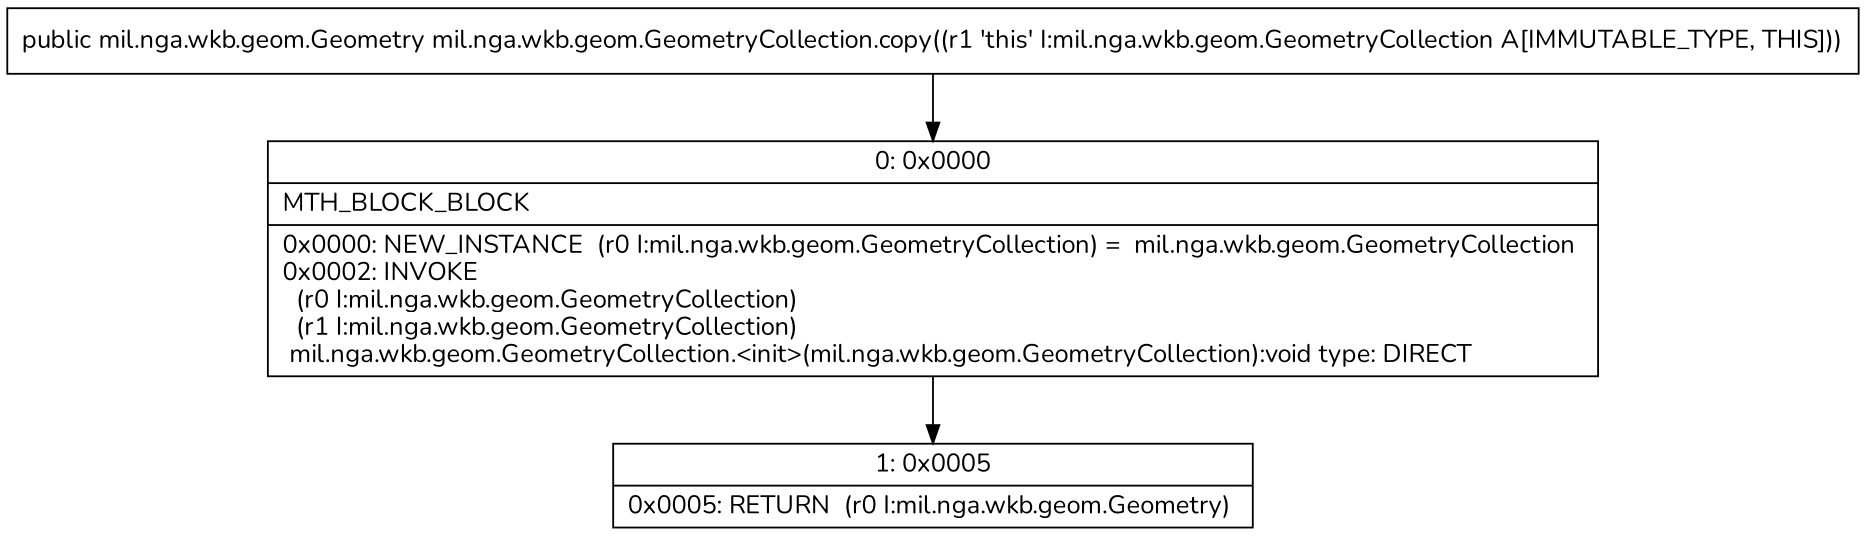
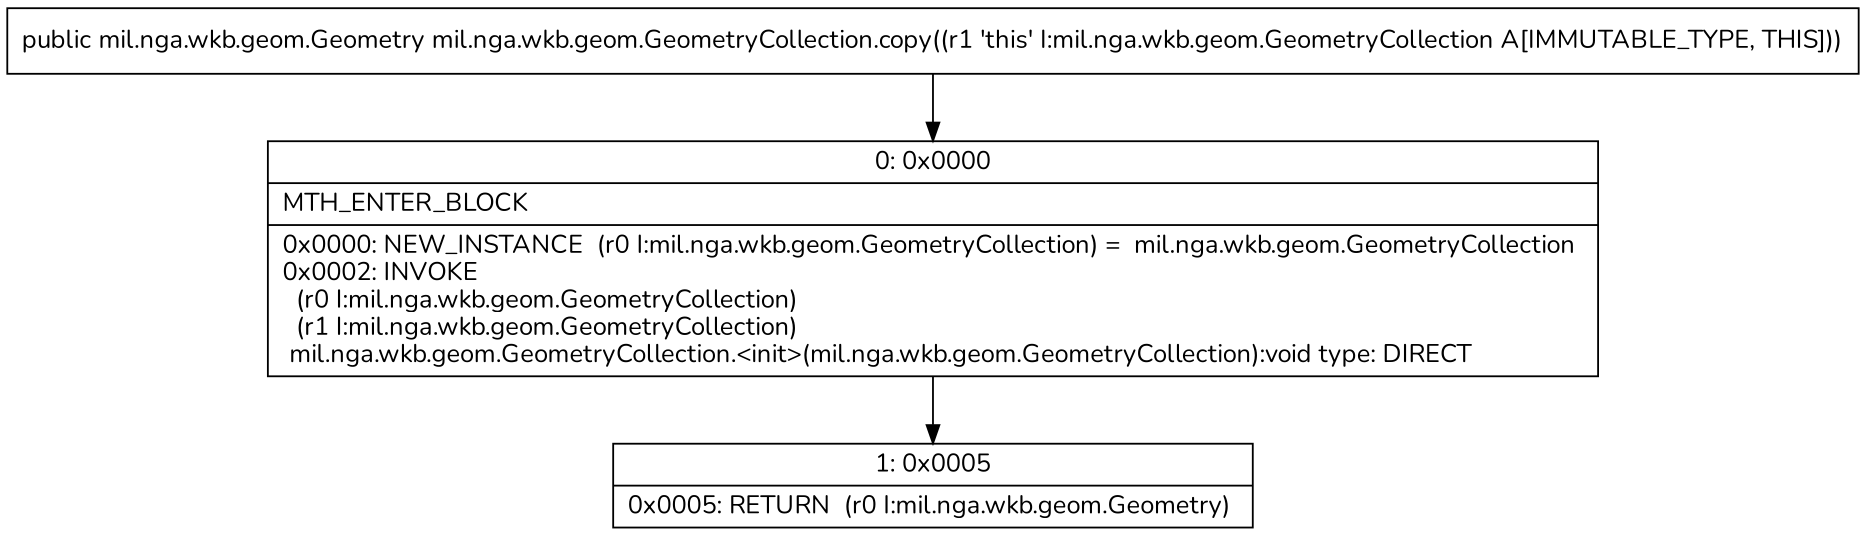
(406, 203) -> (406, 203)
